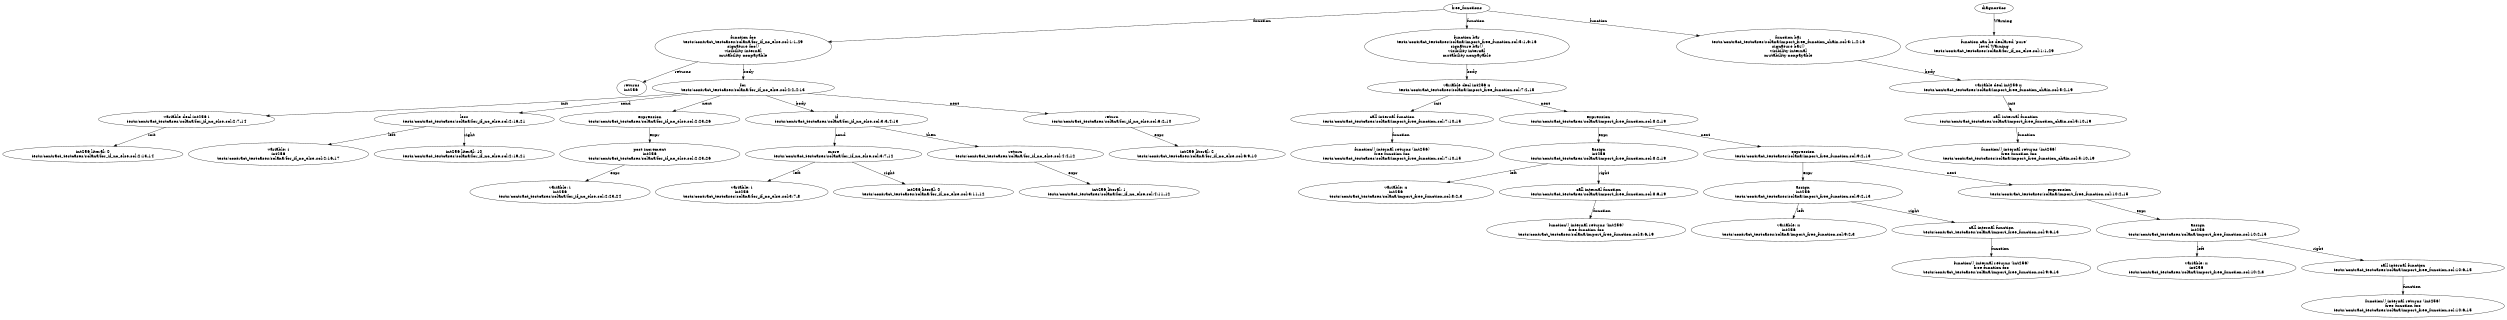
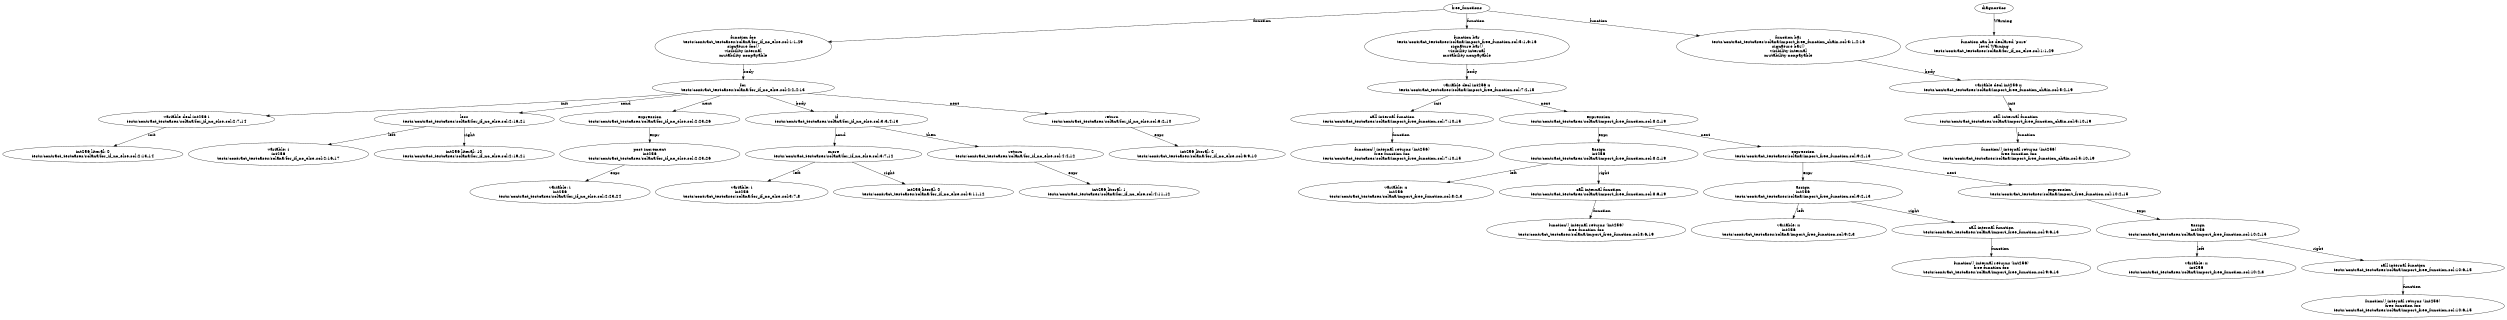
(632, 88) -> none
